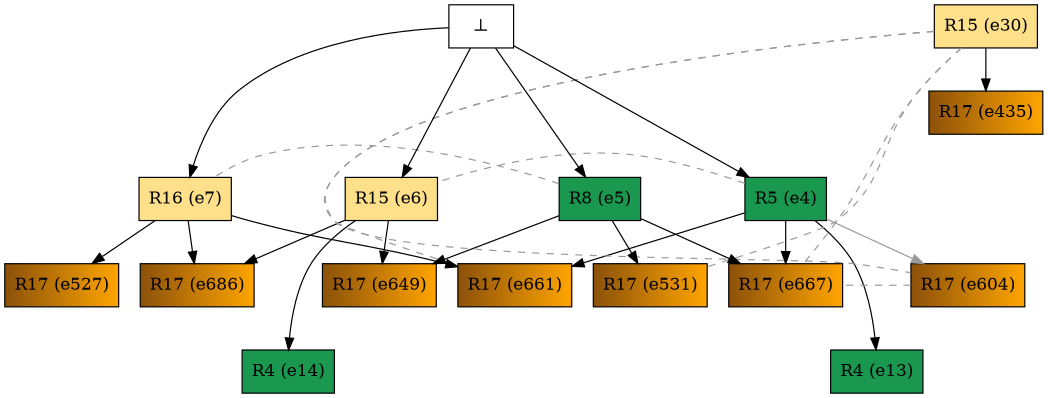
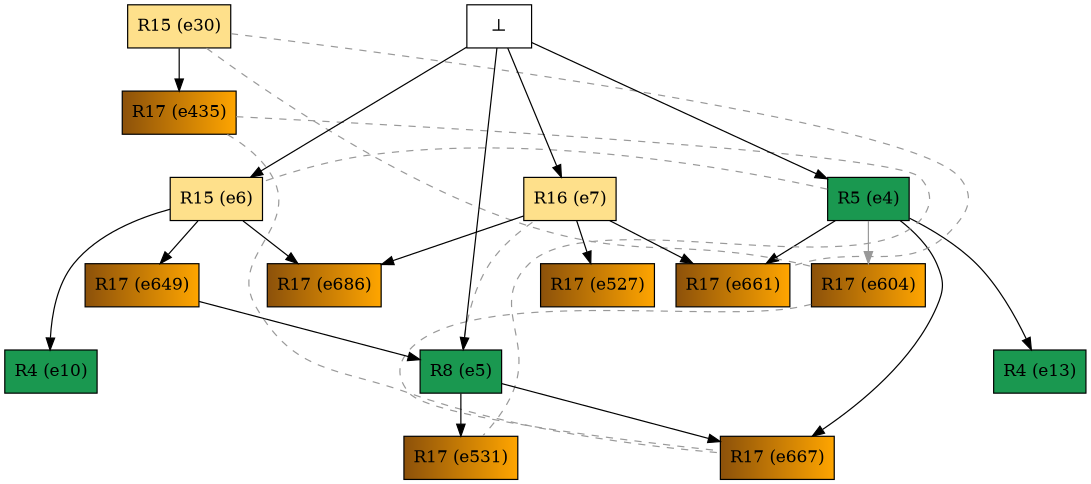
(872, 164) -> (378, 383)
(864, 193) -> (896, 170)
(502, 238) -> (304, 329)
(288, 372) -> (51, 372)
